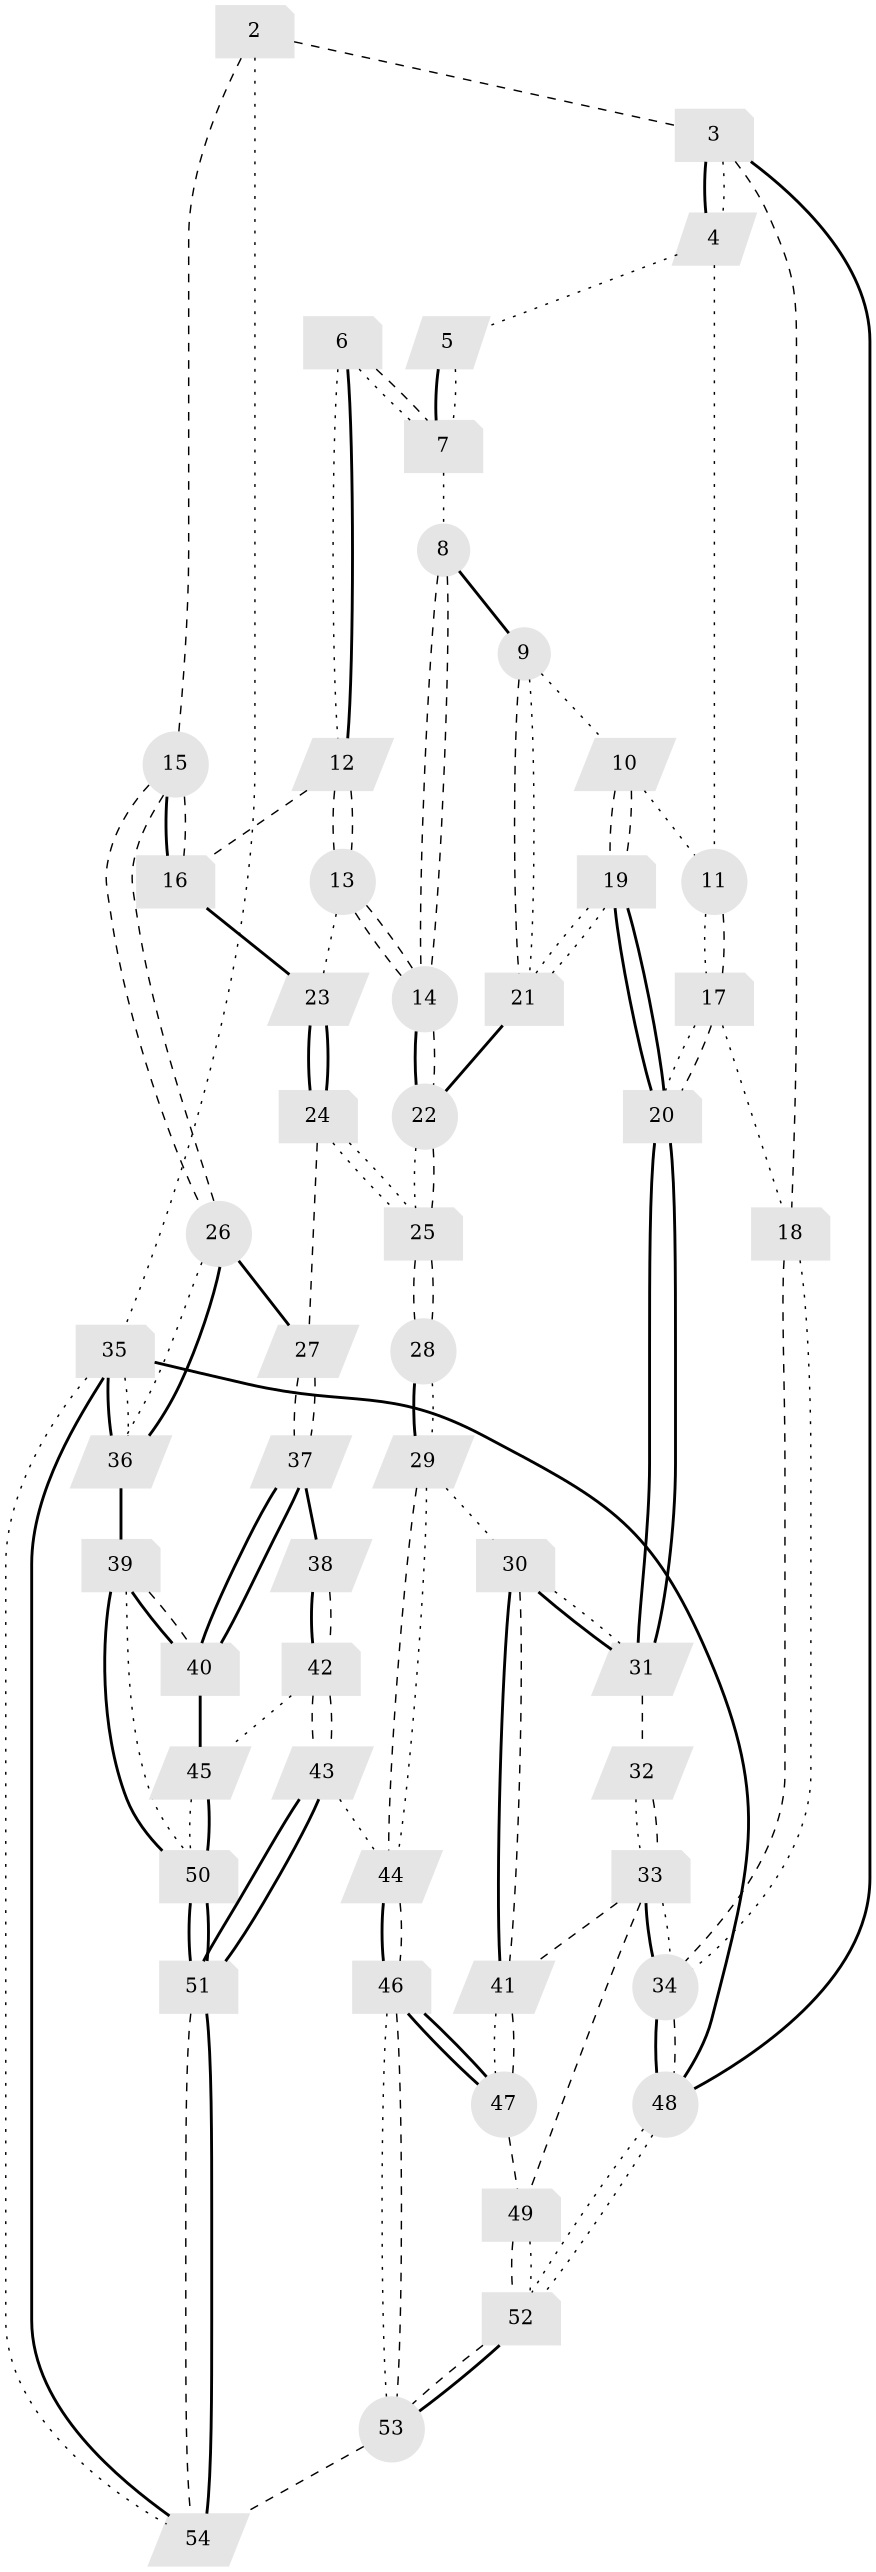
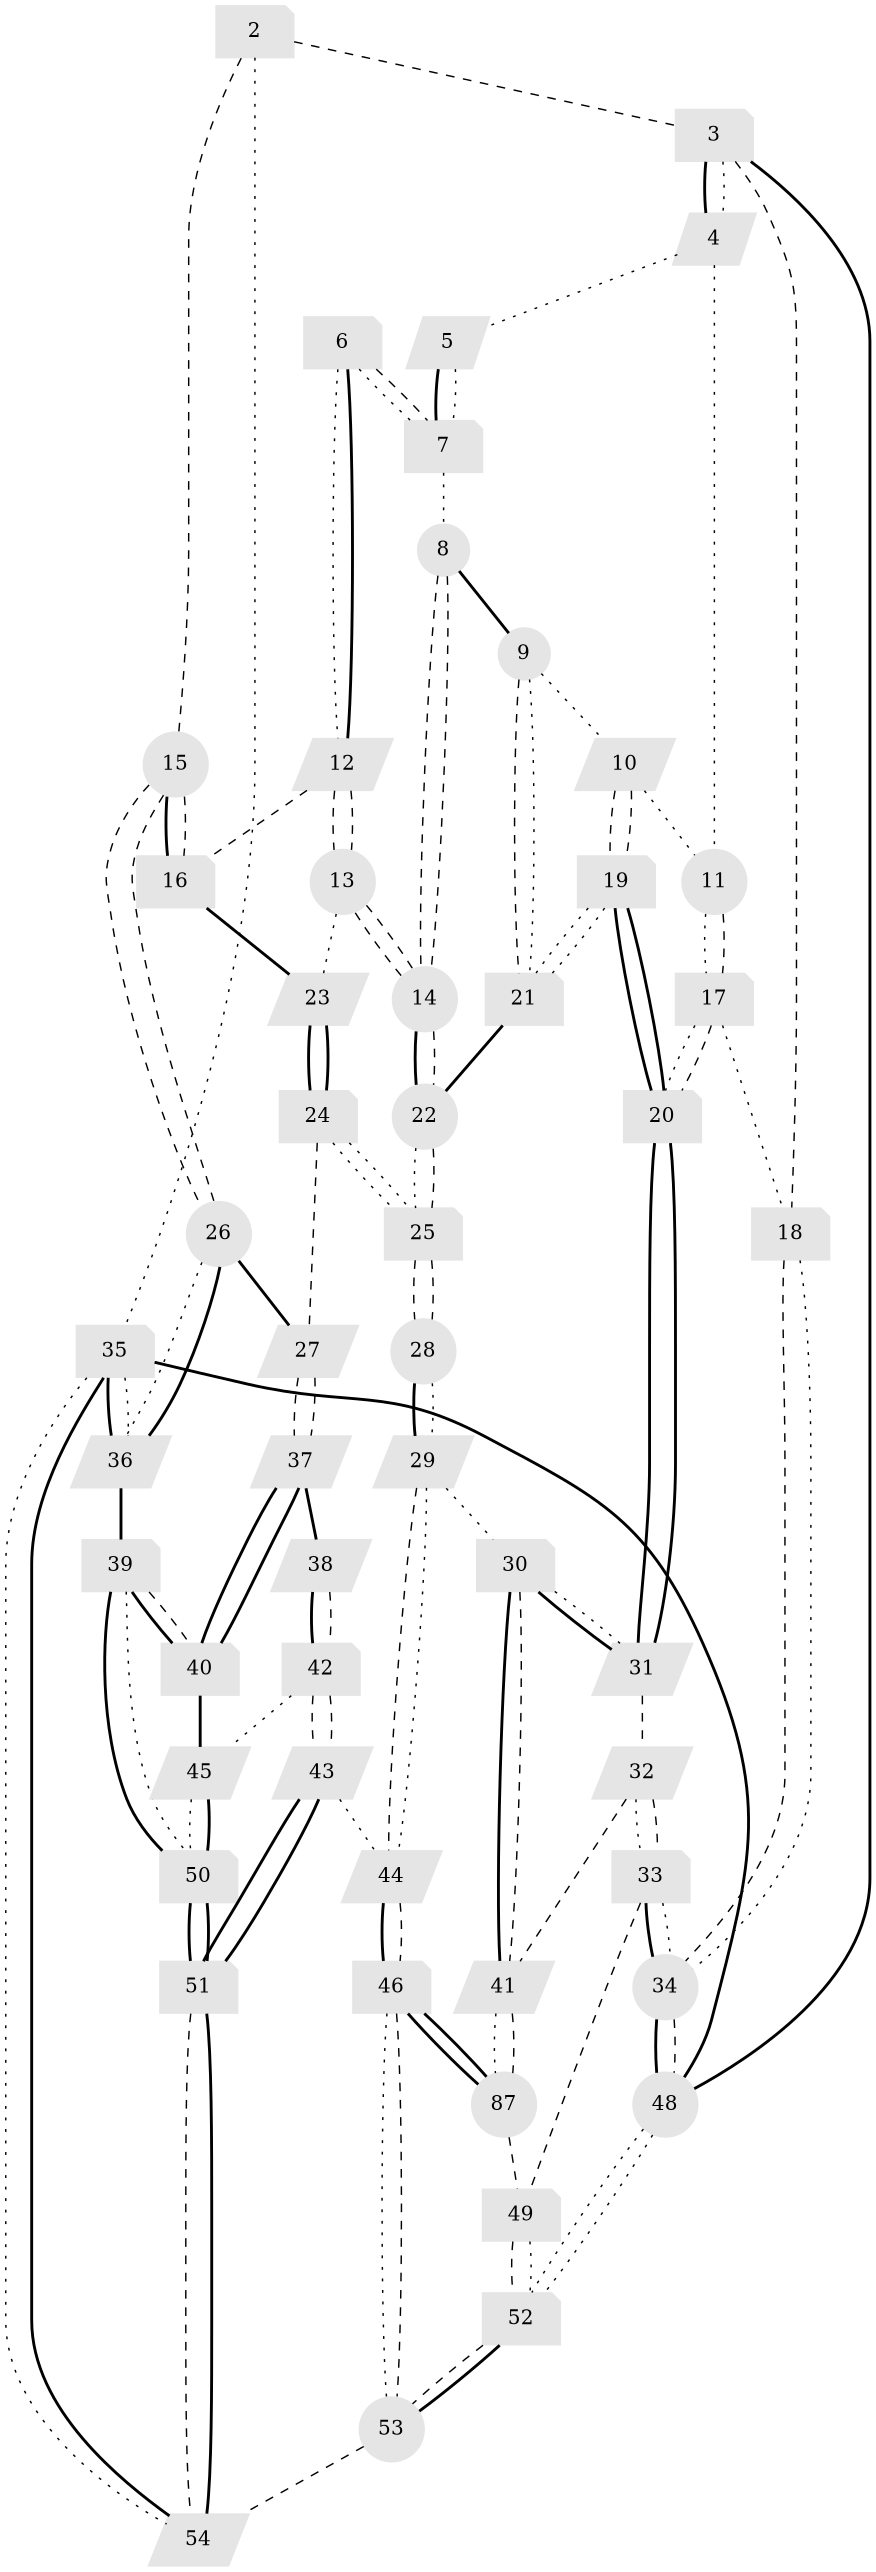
(577, 1932) -> (573, 1880)
(504, 2105) -> (504, 2105)
